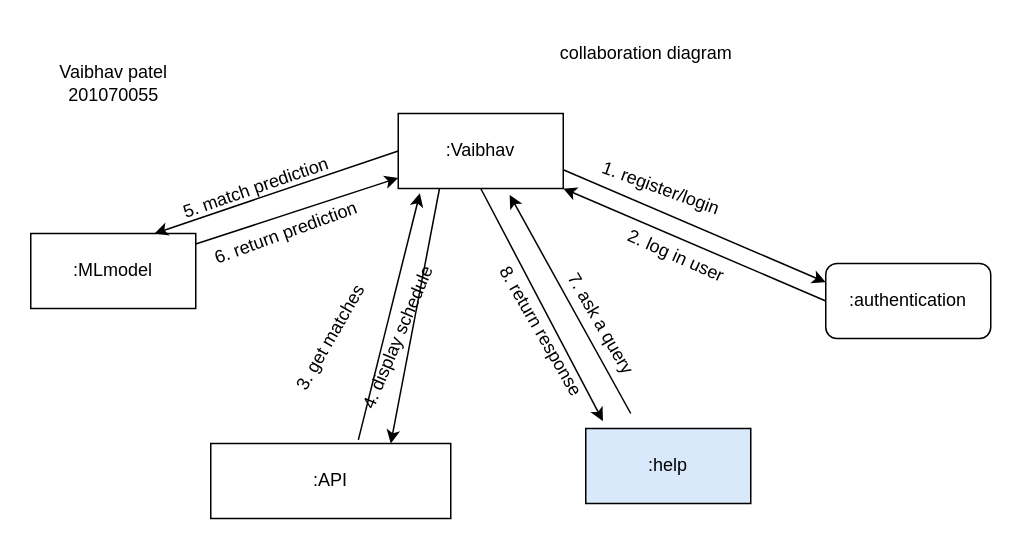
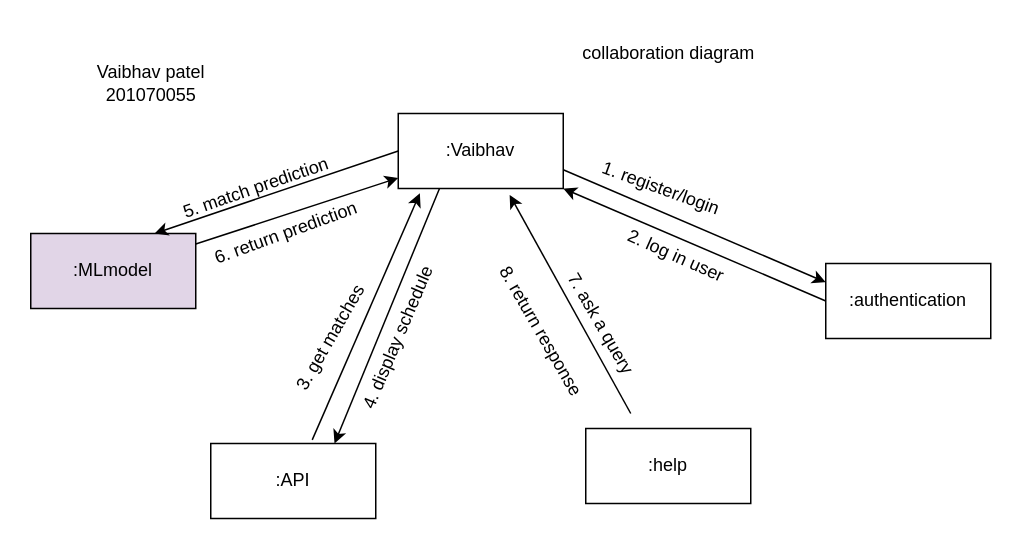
(646, 53) -> (668, 53)
(113, 83) -> (151, 83)
(113, 271) -> (113, 271)
(539, 300) -> none
(908, 301) -> (908, 301)
(668, 466) -> (668, 466)
(331, 481) -> (293, 481)
